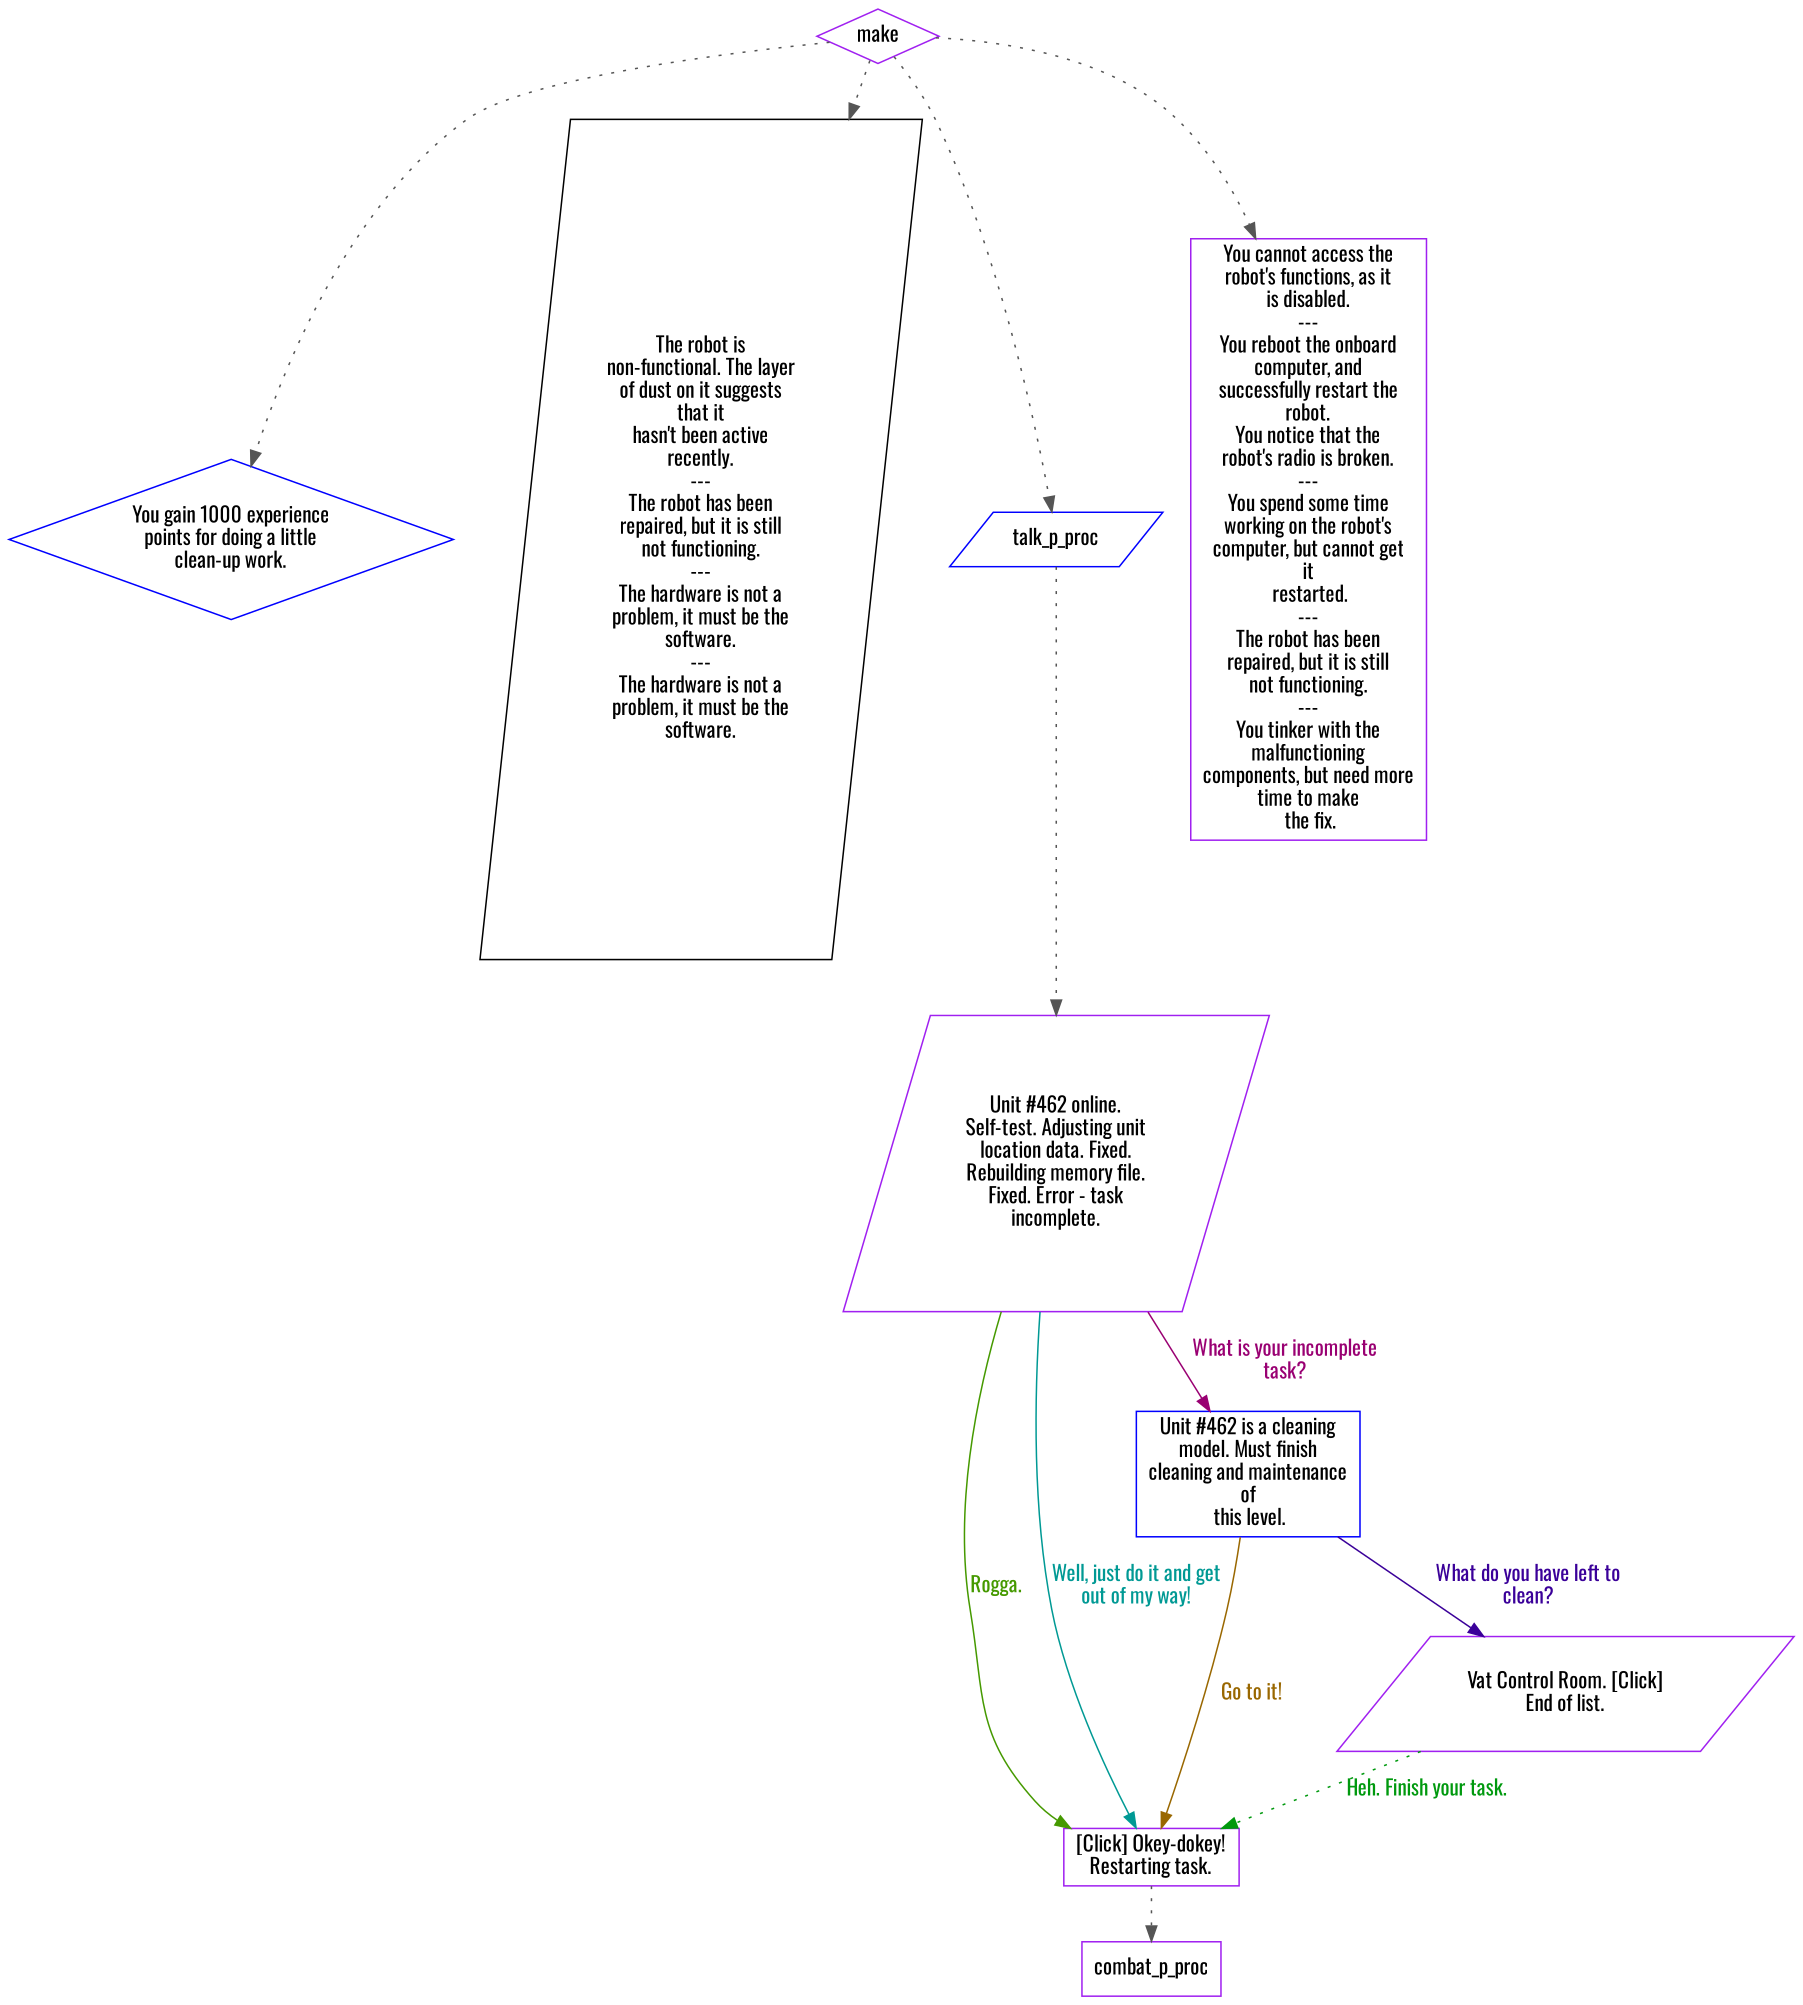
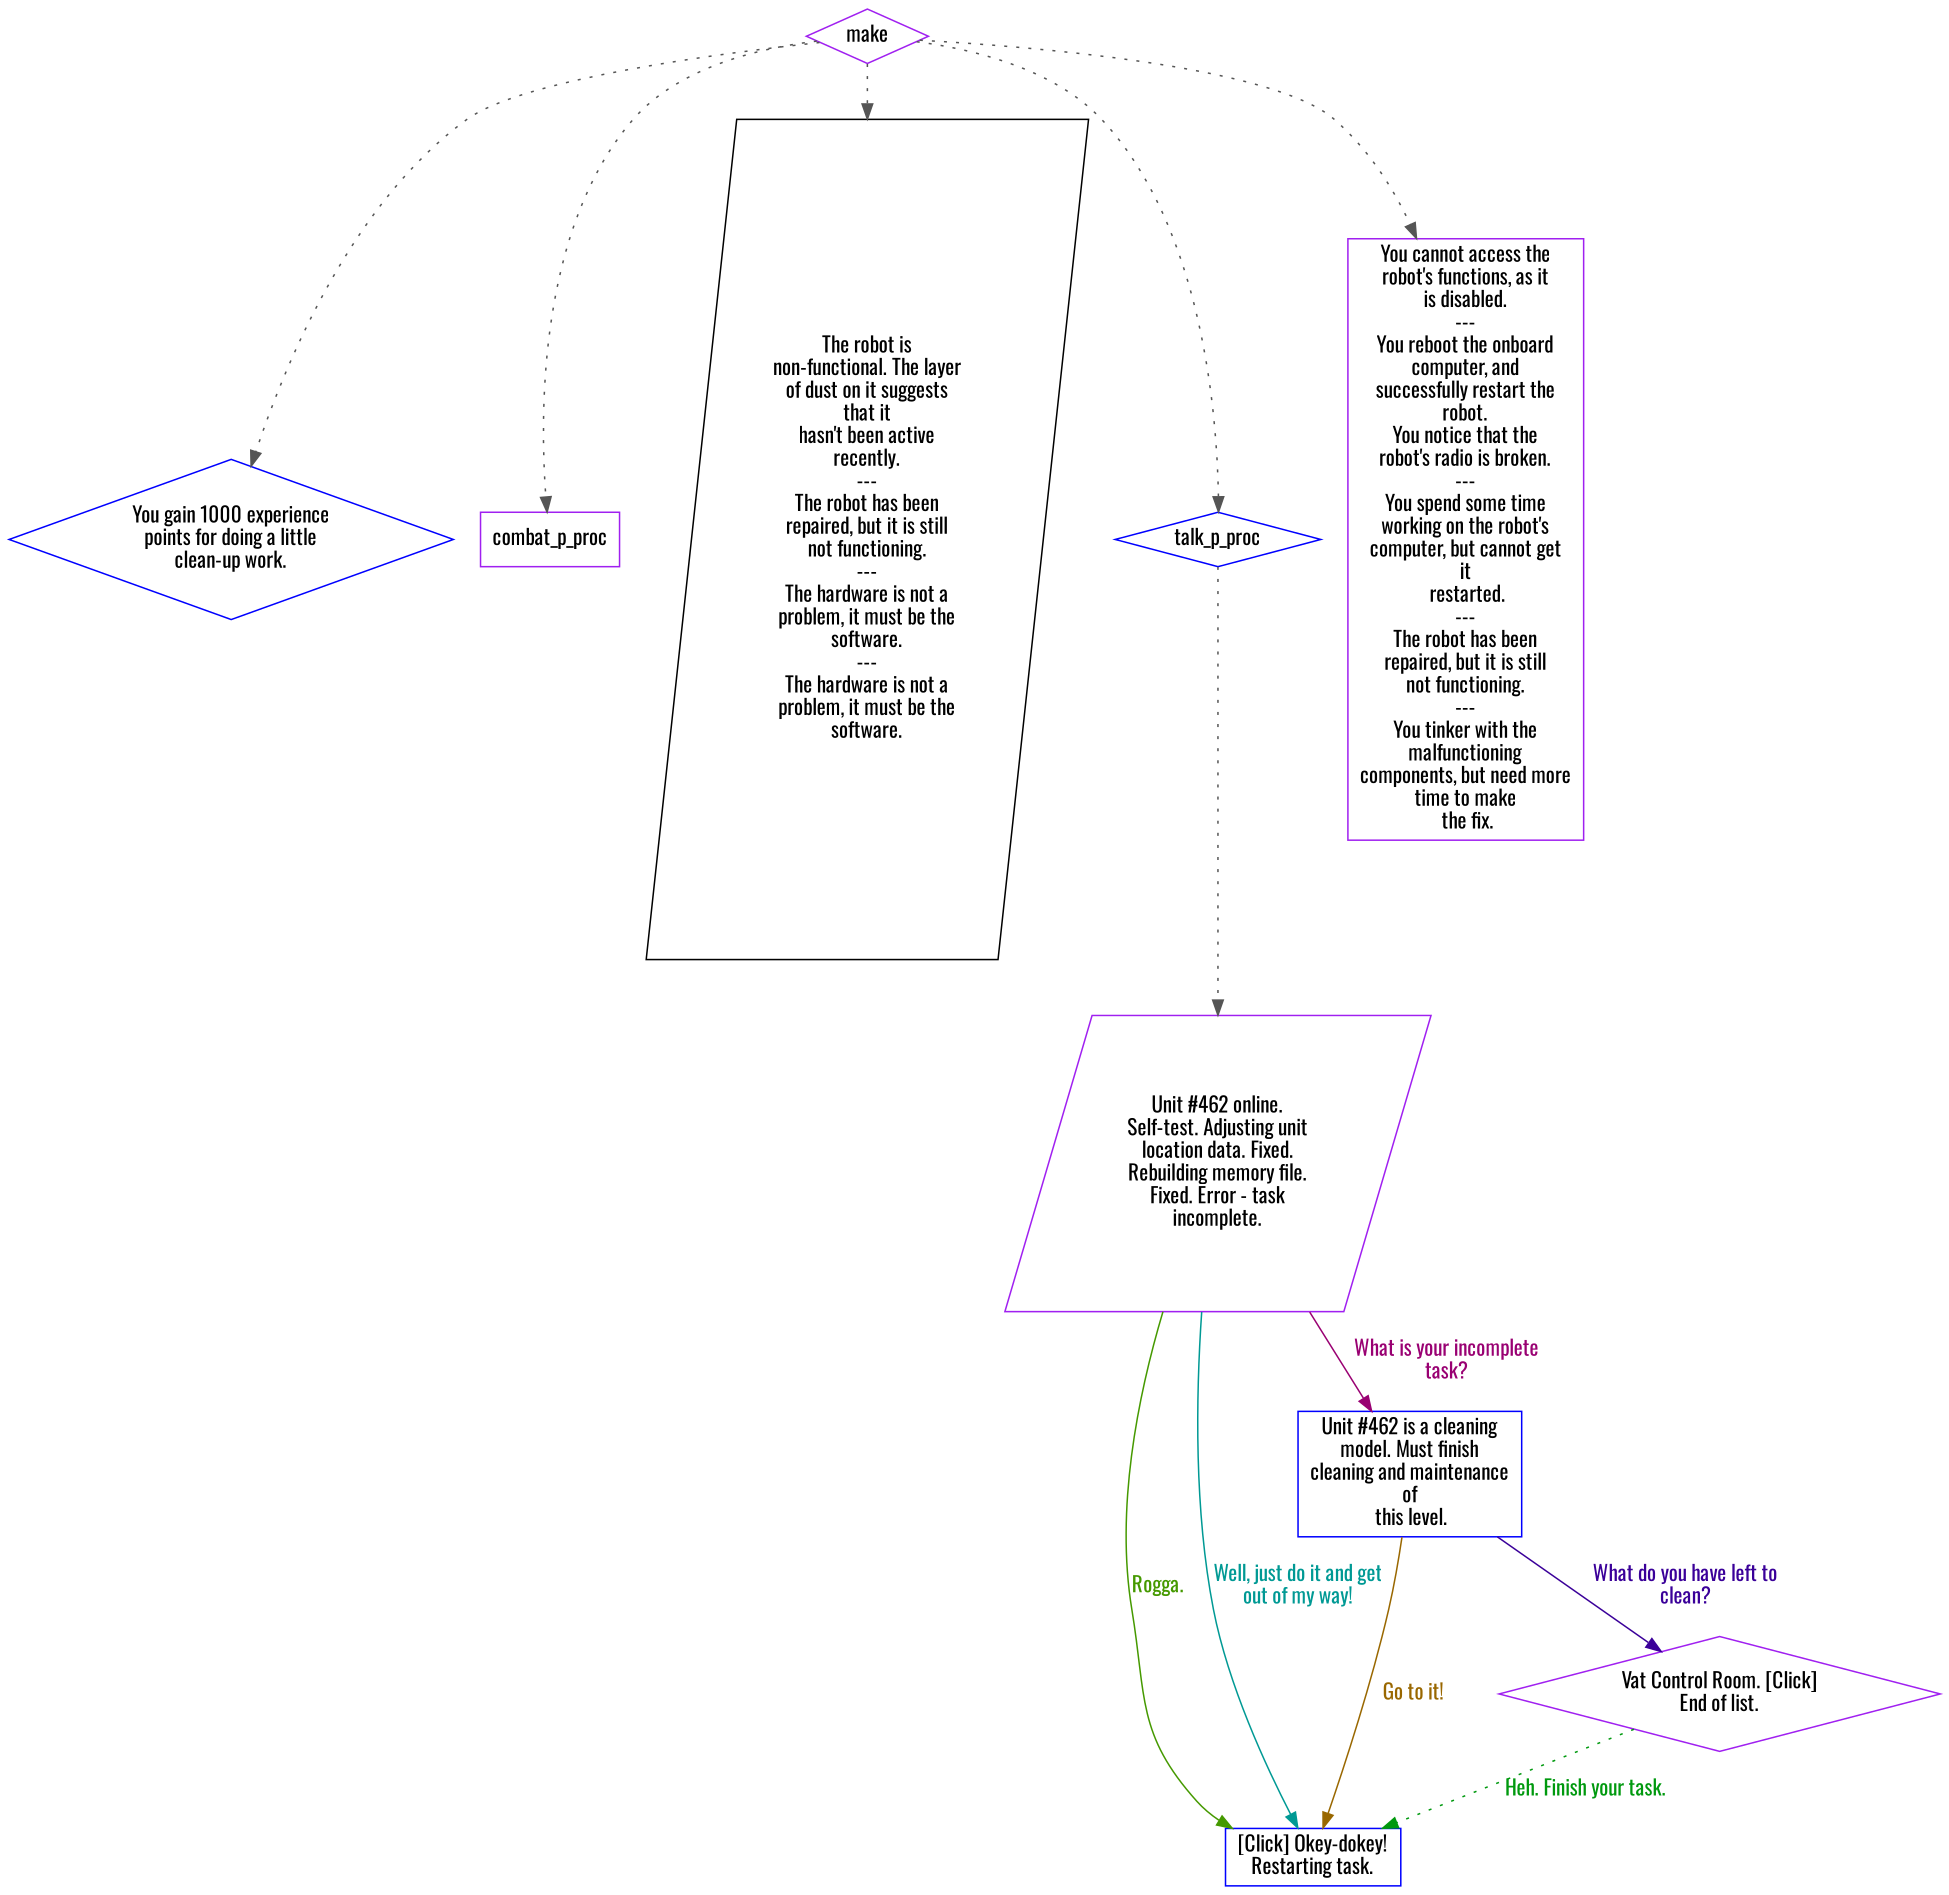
(1056, 539) -> (1218, 539)
(1566, 1694) -> (1720, 1694)
(1151, 1857) -> (1313, 1857)
(1151, 1906) -> (584, 202)
